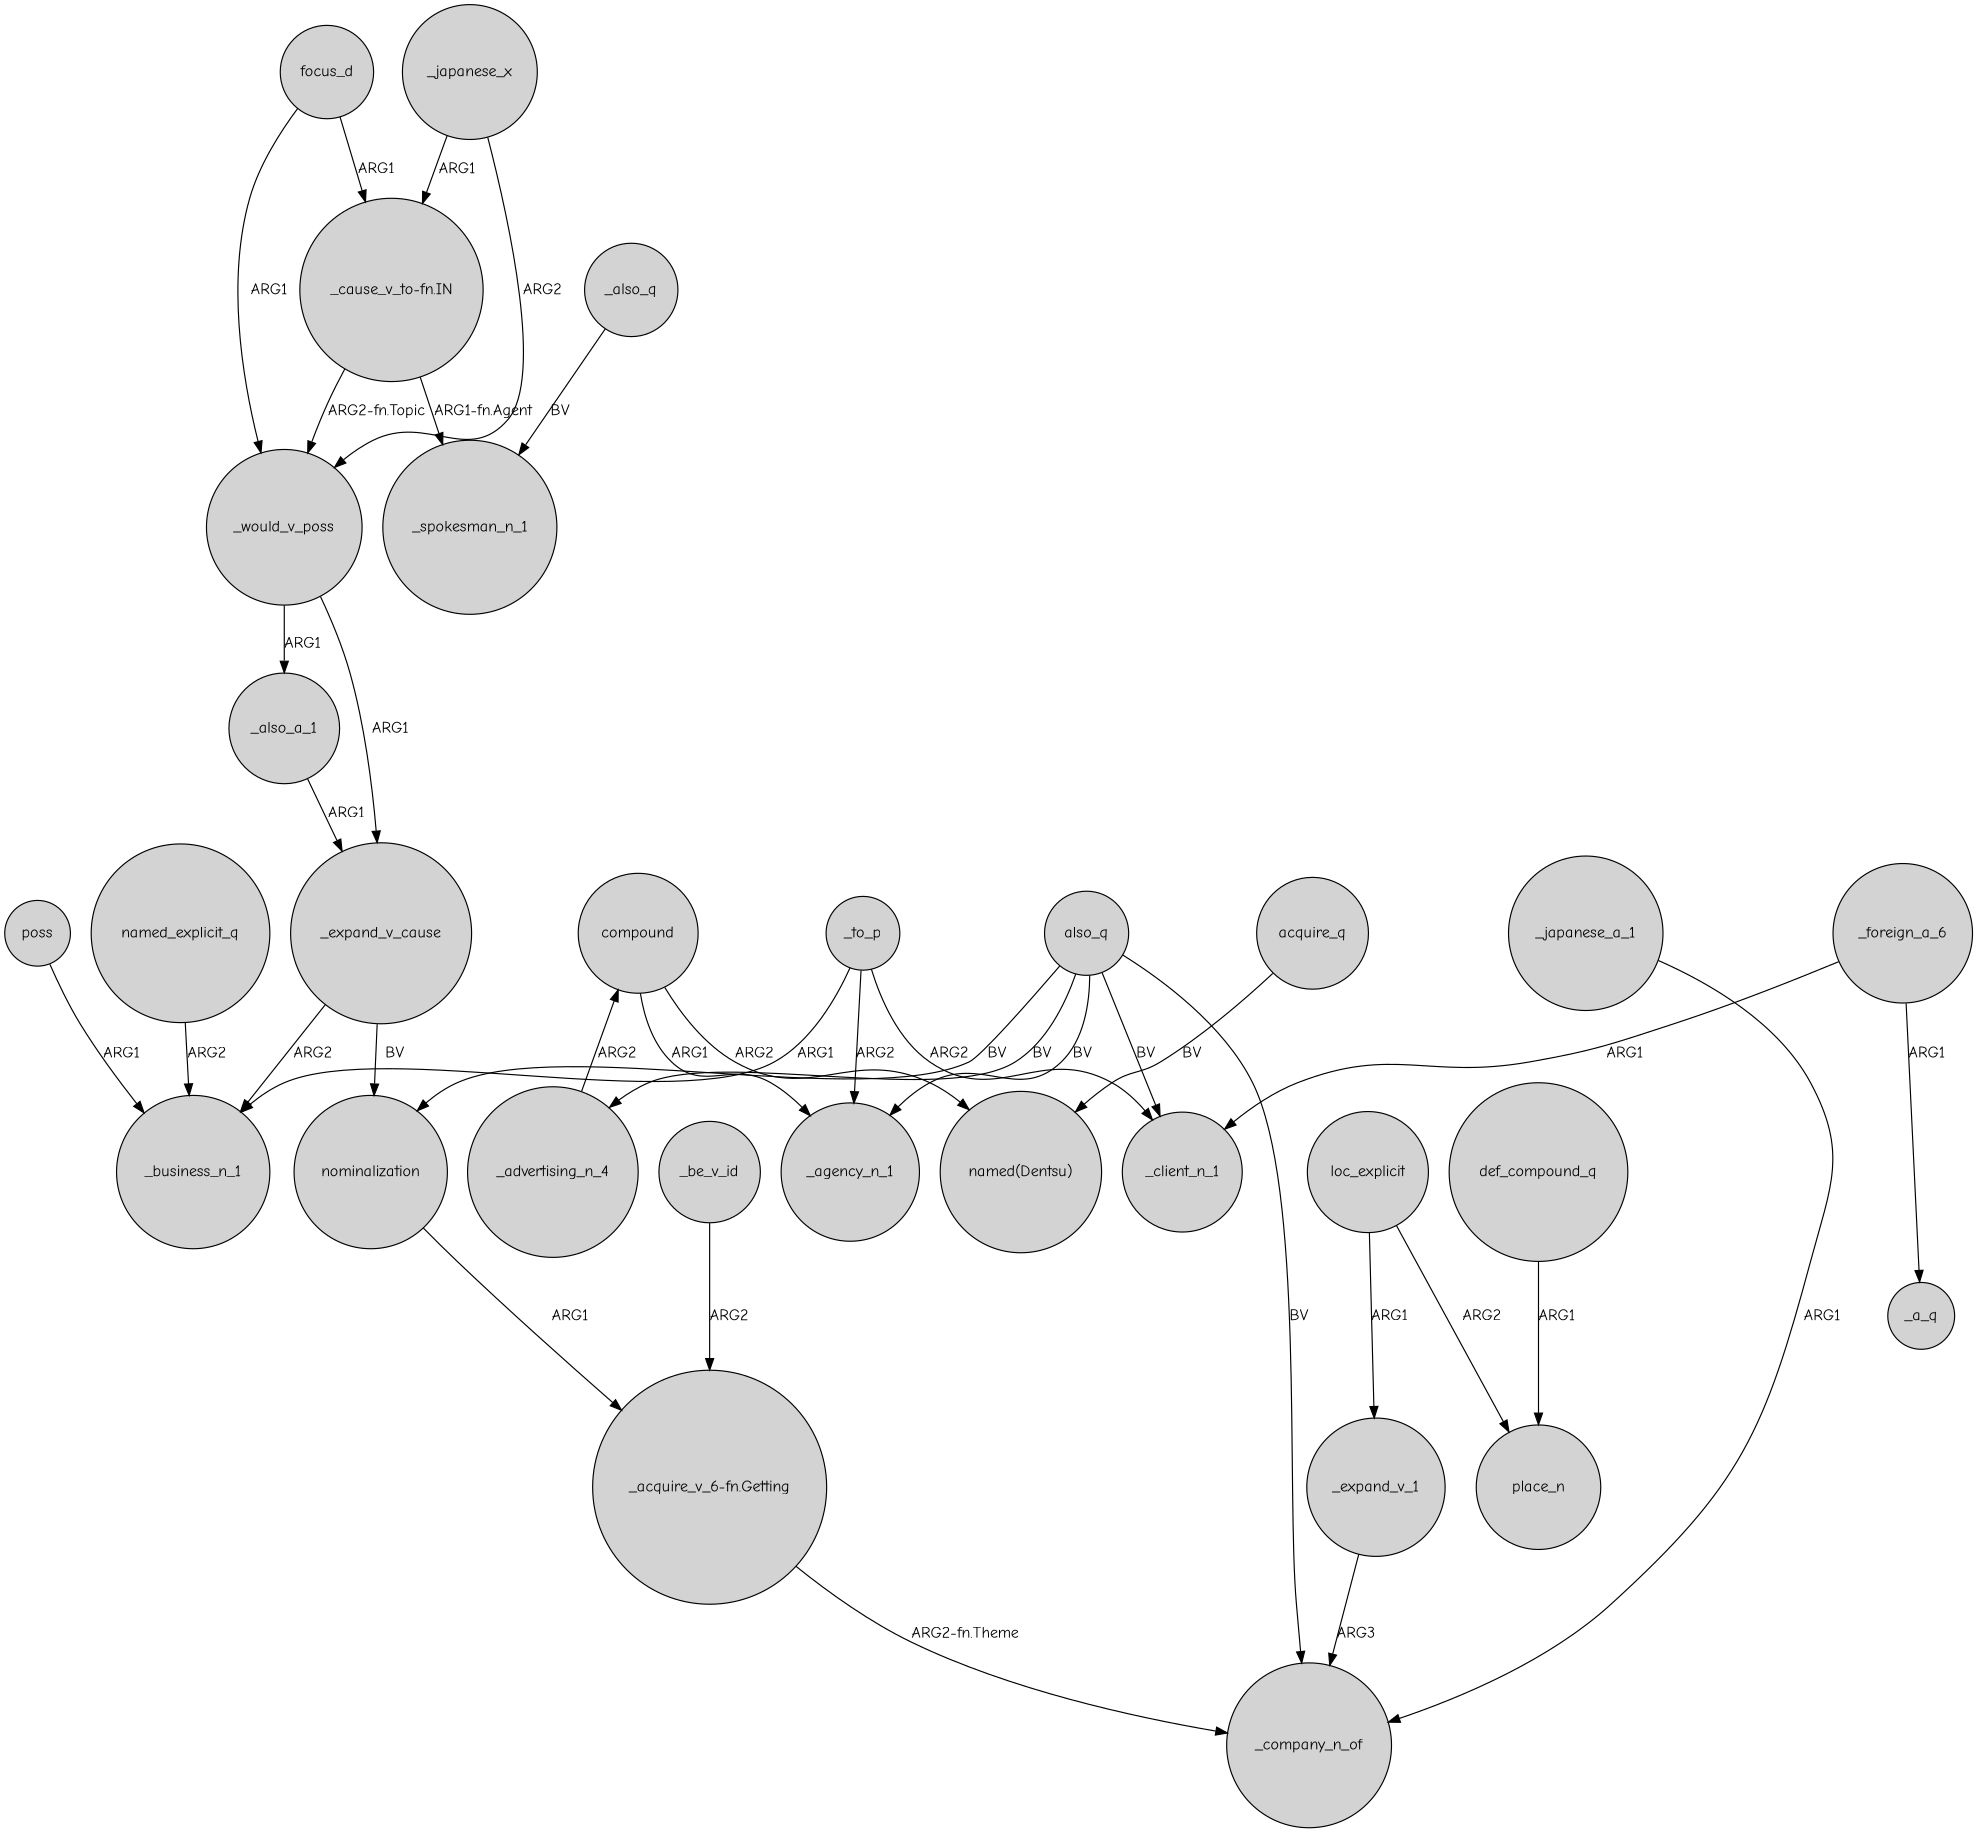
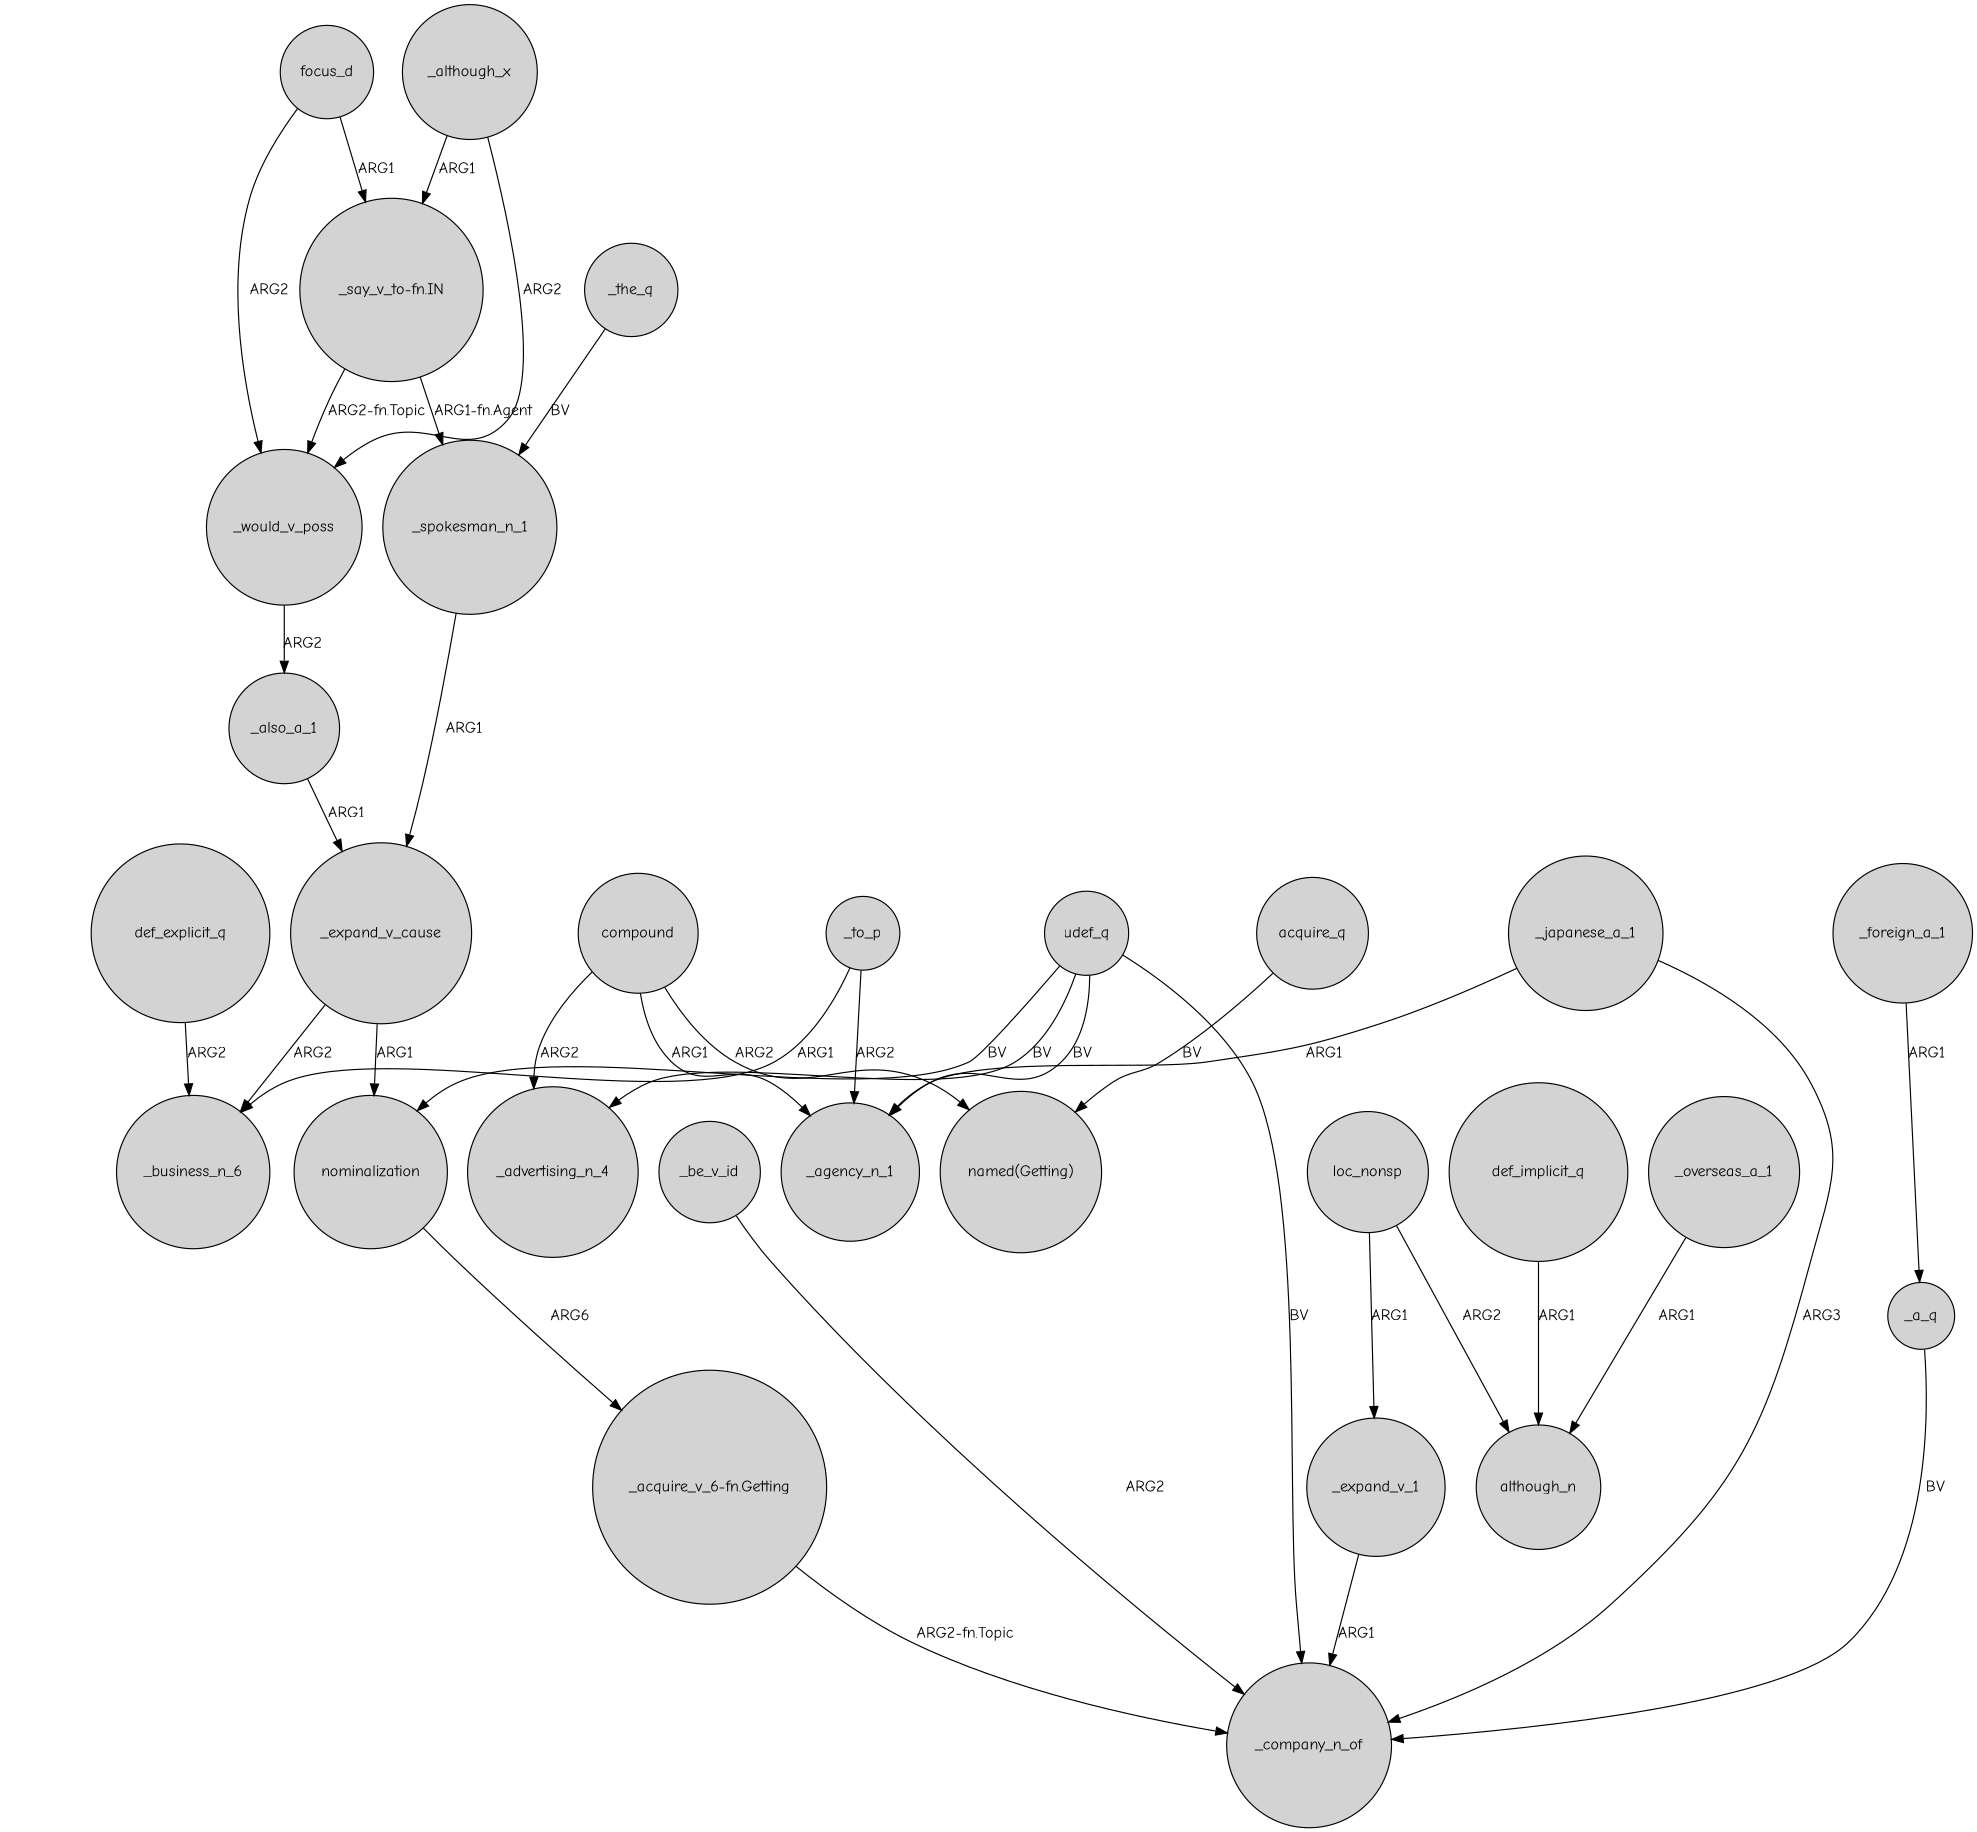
(470, 72) -> (470, 72)
(269, 290) -> (269, 290)
(391, 290) -> (391, 290)
(631, 290) -> (631, 290)
(303, 644) -> (303, 644)
(359, 711) -> (435, 725)
(38, 933) -> none
(181, 933) -> (181, 933)
(1087, 933) -> (1087, 933)
(1903, 933) -> (1903, 933)
(598, 1046) -> (553, 1019)
(395, 1053) -> (395, 1053)
none -> (1210, 1061)
(193, 1172) -> (193, 1172)
(1021, 1172) -> (1021, 1172)
(1182, 1172) -> none
(1368, 1172) -> (1368, 1172)
(1538, 1172) -> (1538, 1172)
none -> (1724, 1172)
(710, 1291) -> (973, 1465)
(570, 1316) -> (570, 1316)
(1822, 1316) -> (1822, 1316)
(1538, 1487) -> (1538, 1487)
(966, 1633) -> (966, 1633)
(1356, 1633) -> (1356, 1633)
none -> (1783, 1677)
